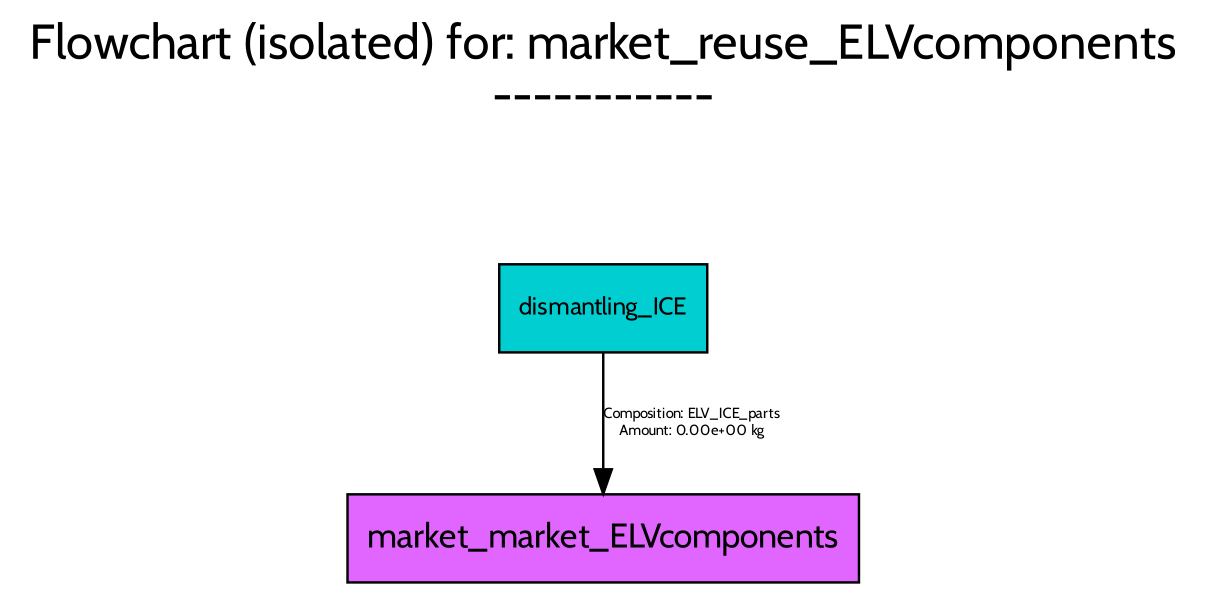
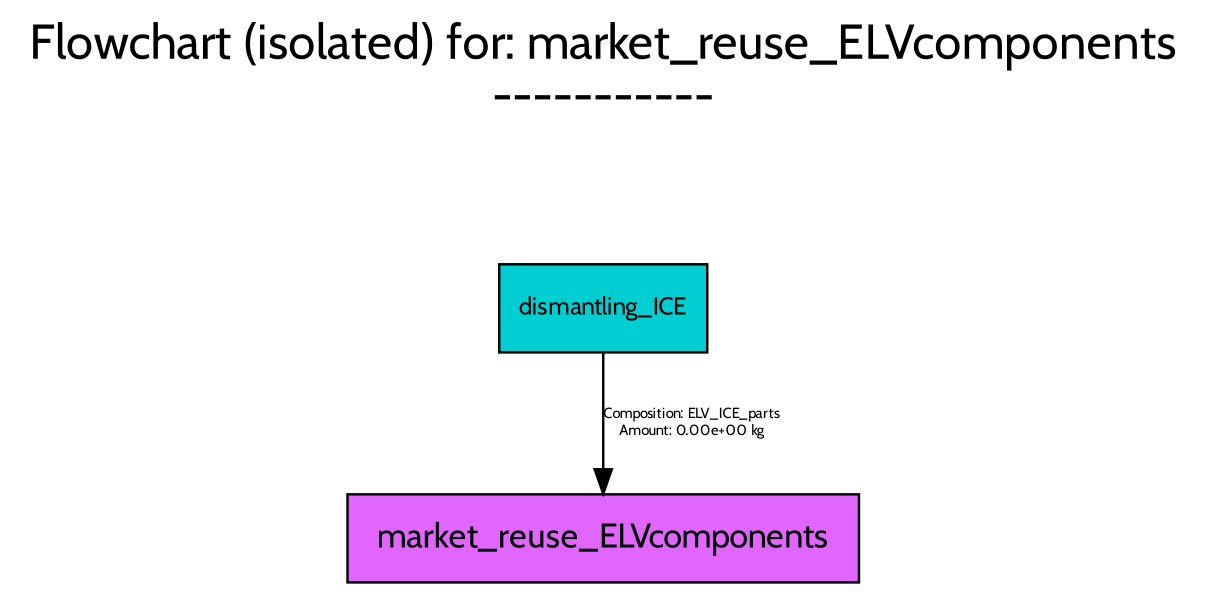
(603, 538) -> (603, 538)
